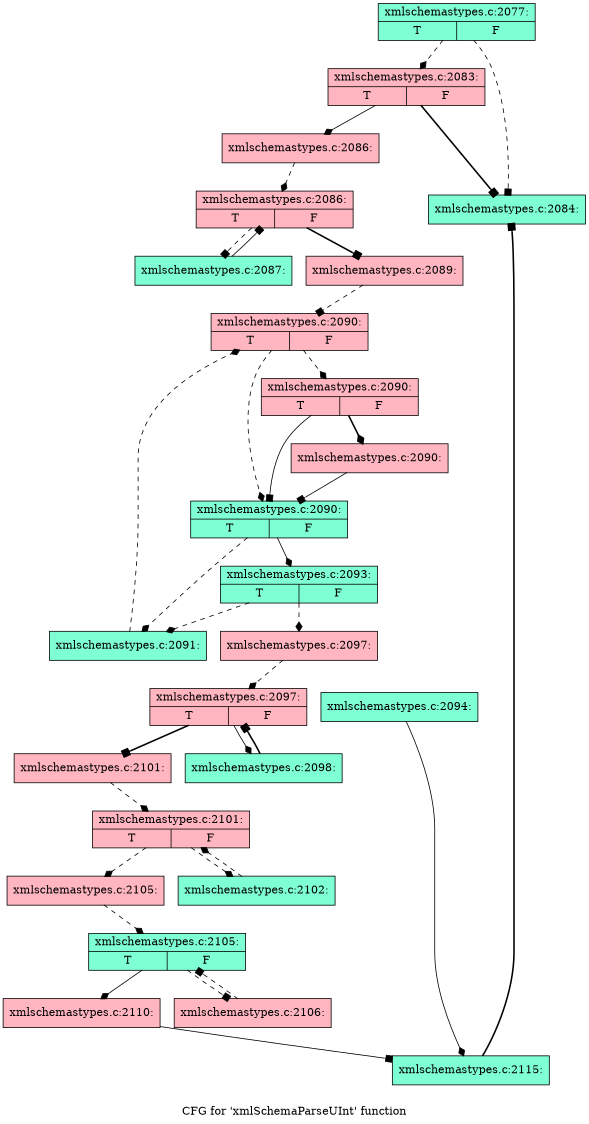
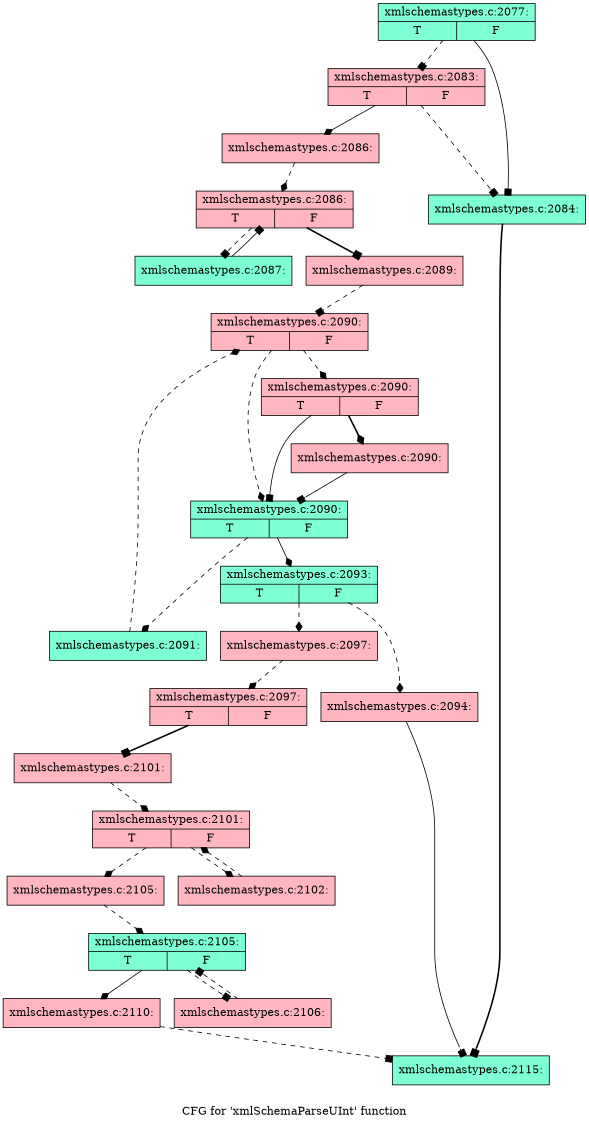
(434, 51) -> (434, 51)
(503, 110) -> (503, 110)
(456, 147) -> (456, 147)
(212, 616) -> (387, 635)
(514, 647) -> (500, 638)
(399, 707) -> (399, 707)
(264, 768) -> none
(435, 884) -> (435, 884)
(257, 891) -> (257, 891)
(272, 1043) -> (272, 1043)
